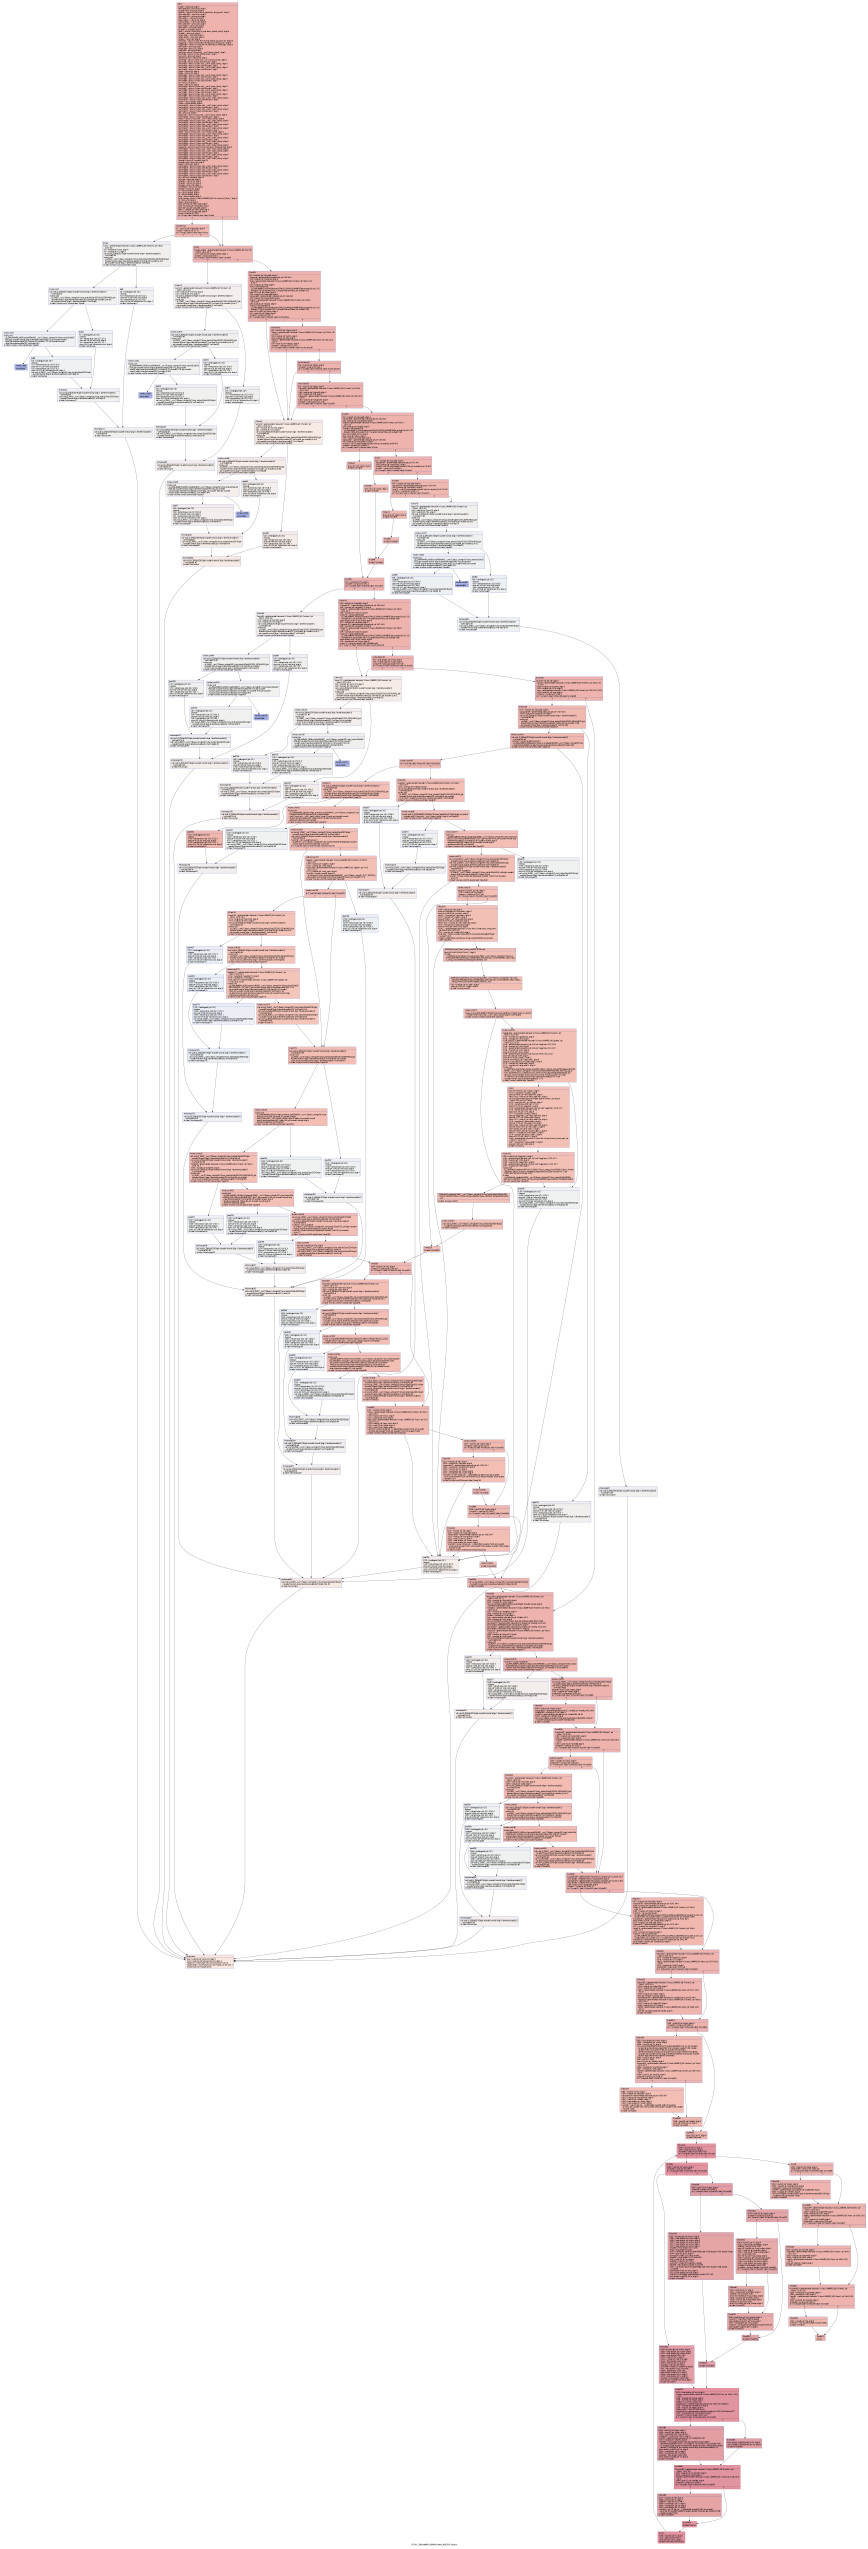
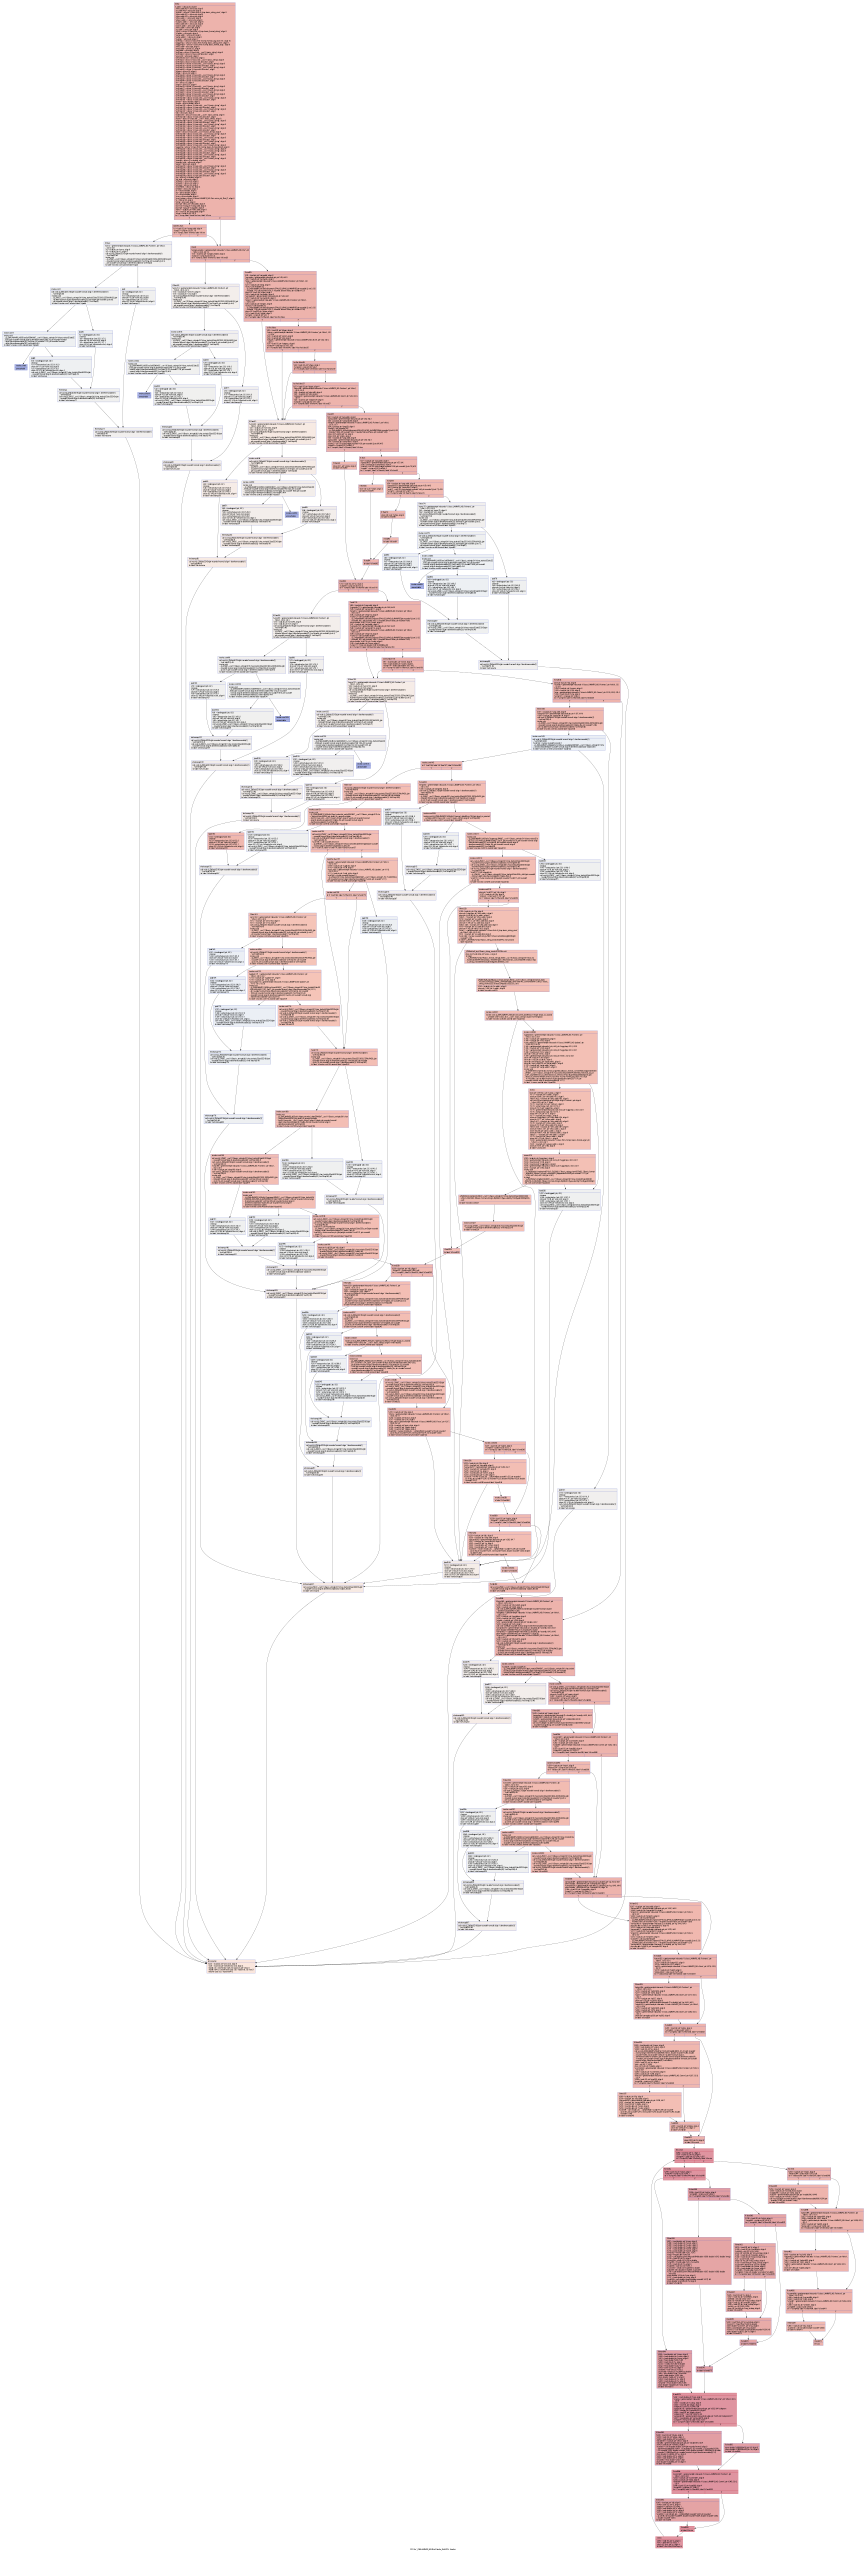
none -> (508, 586)
(547, 741) -> (568, 743)
